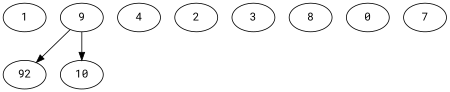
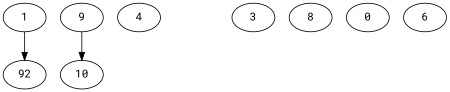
(196, 17) -> none
(425, 17) -> (425, 17)
(56, 43) -> (25, 42)
